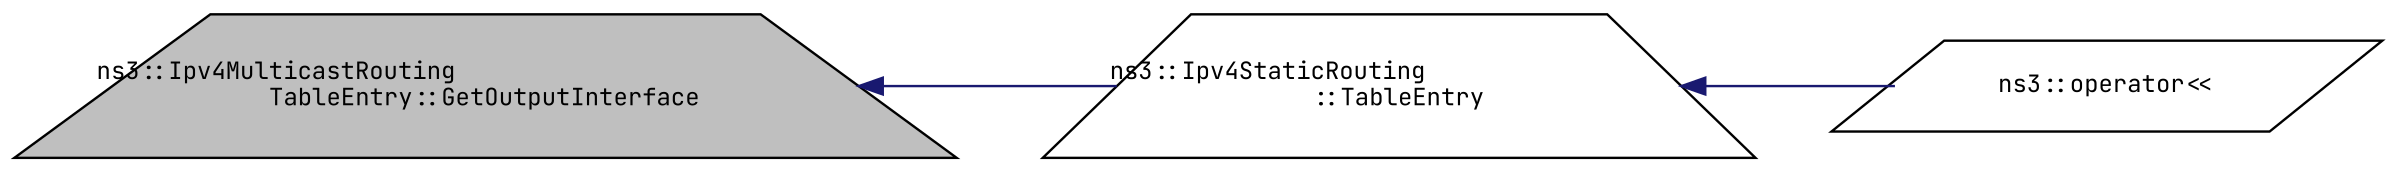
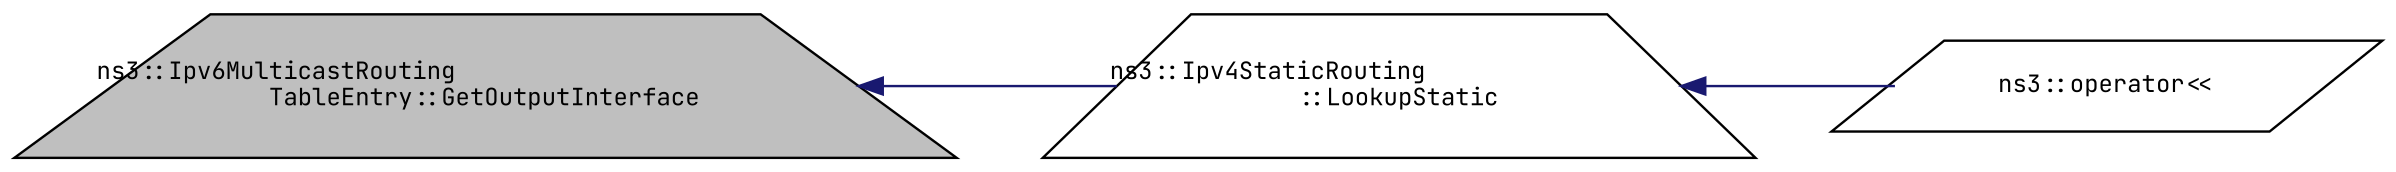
(486, 86) -> (486, 86)
(1399, 86) -> (1399, 86)
